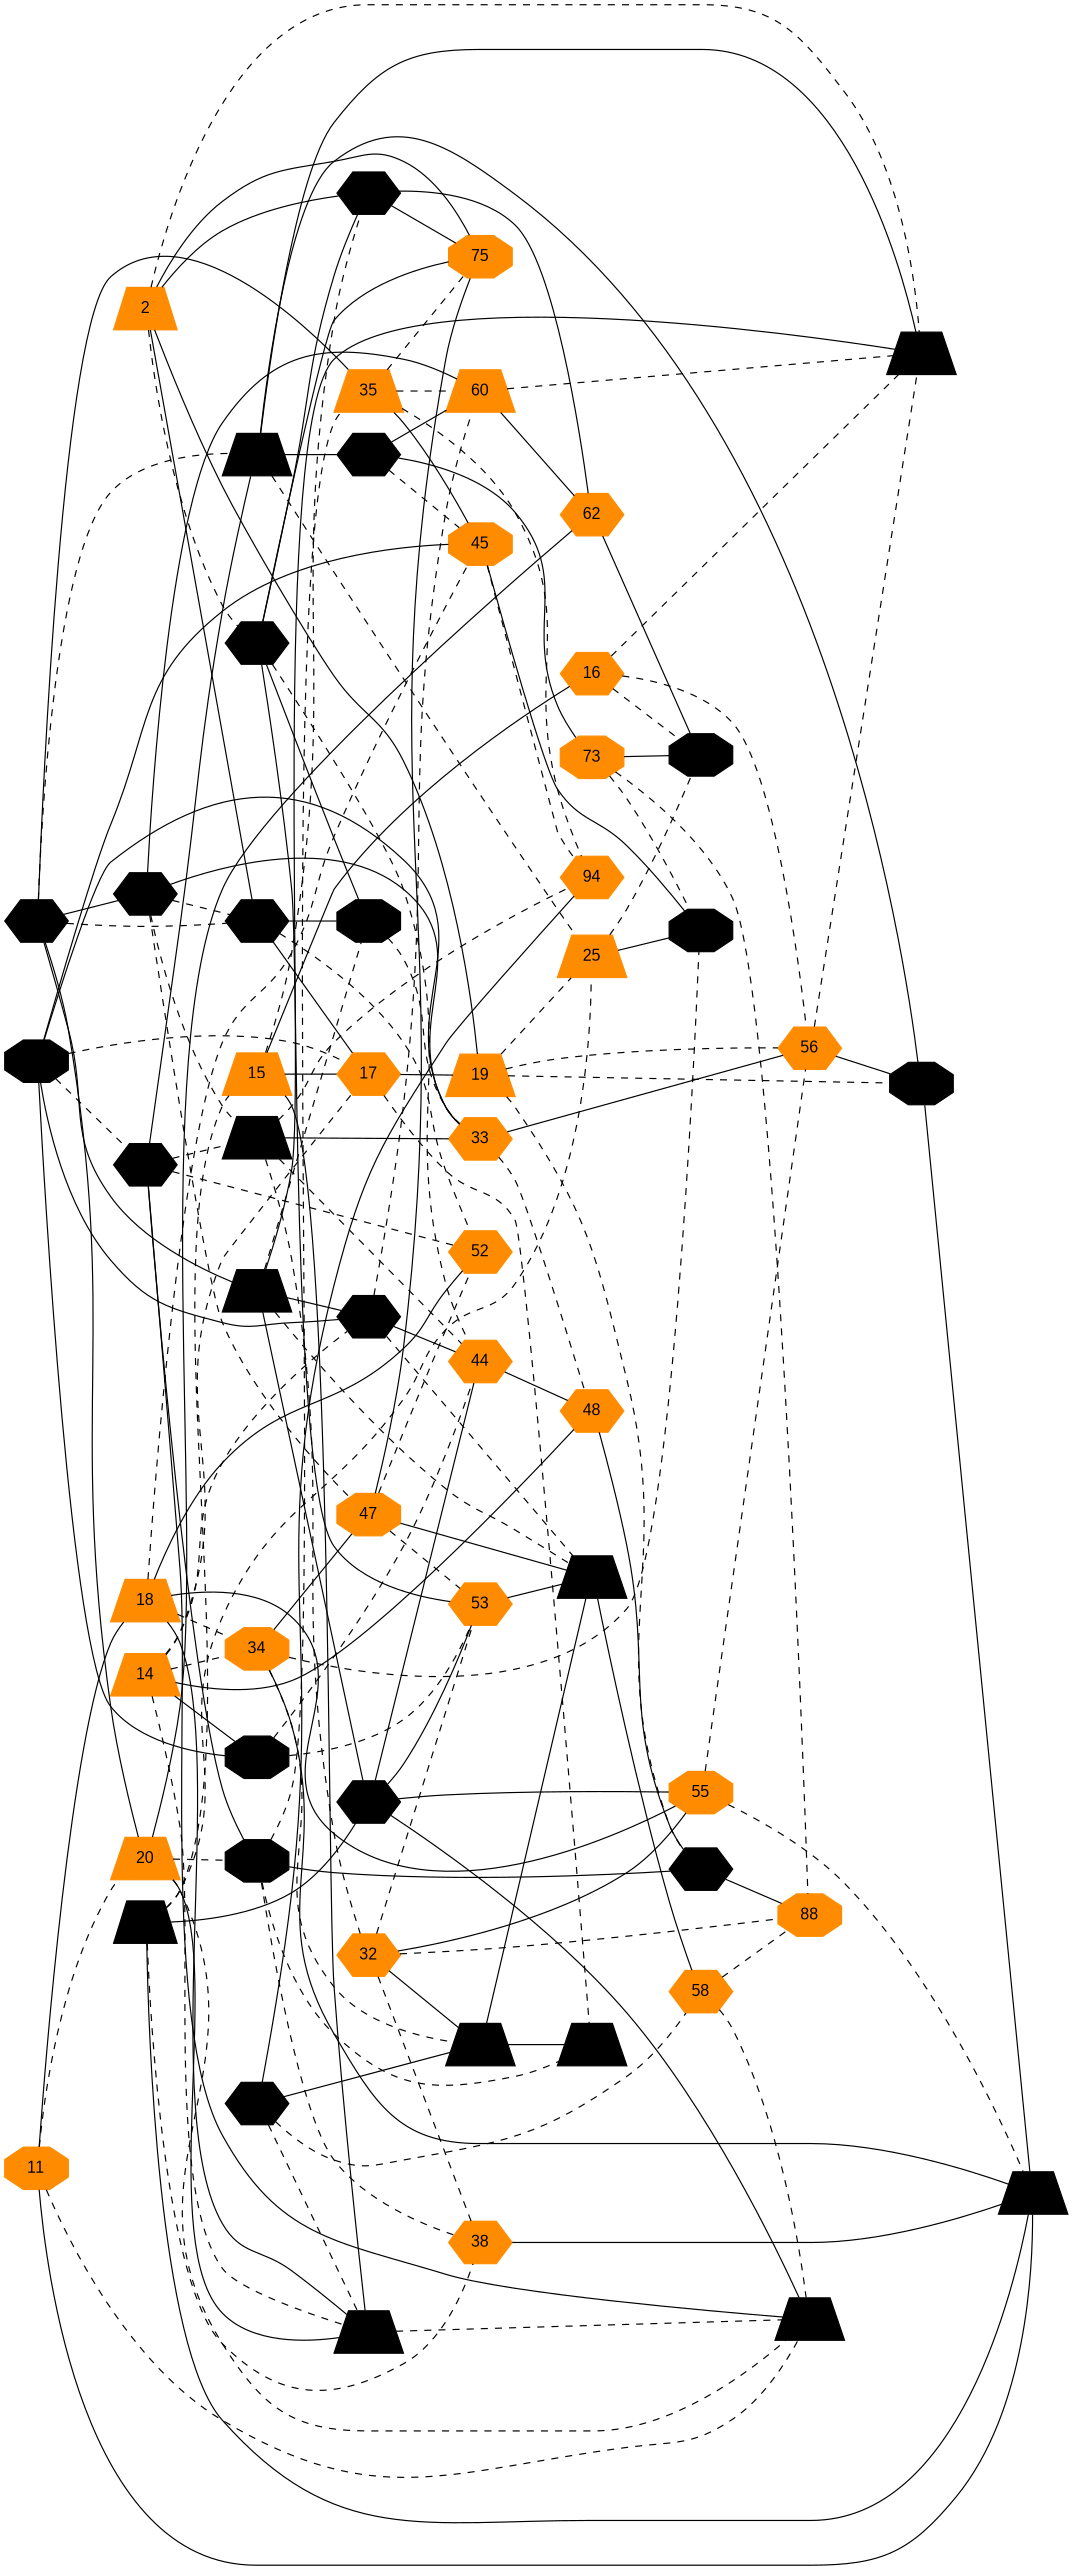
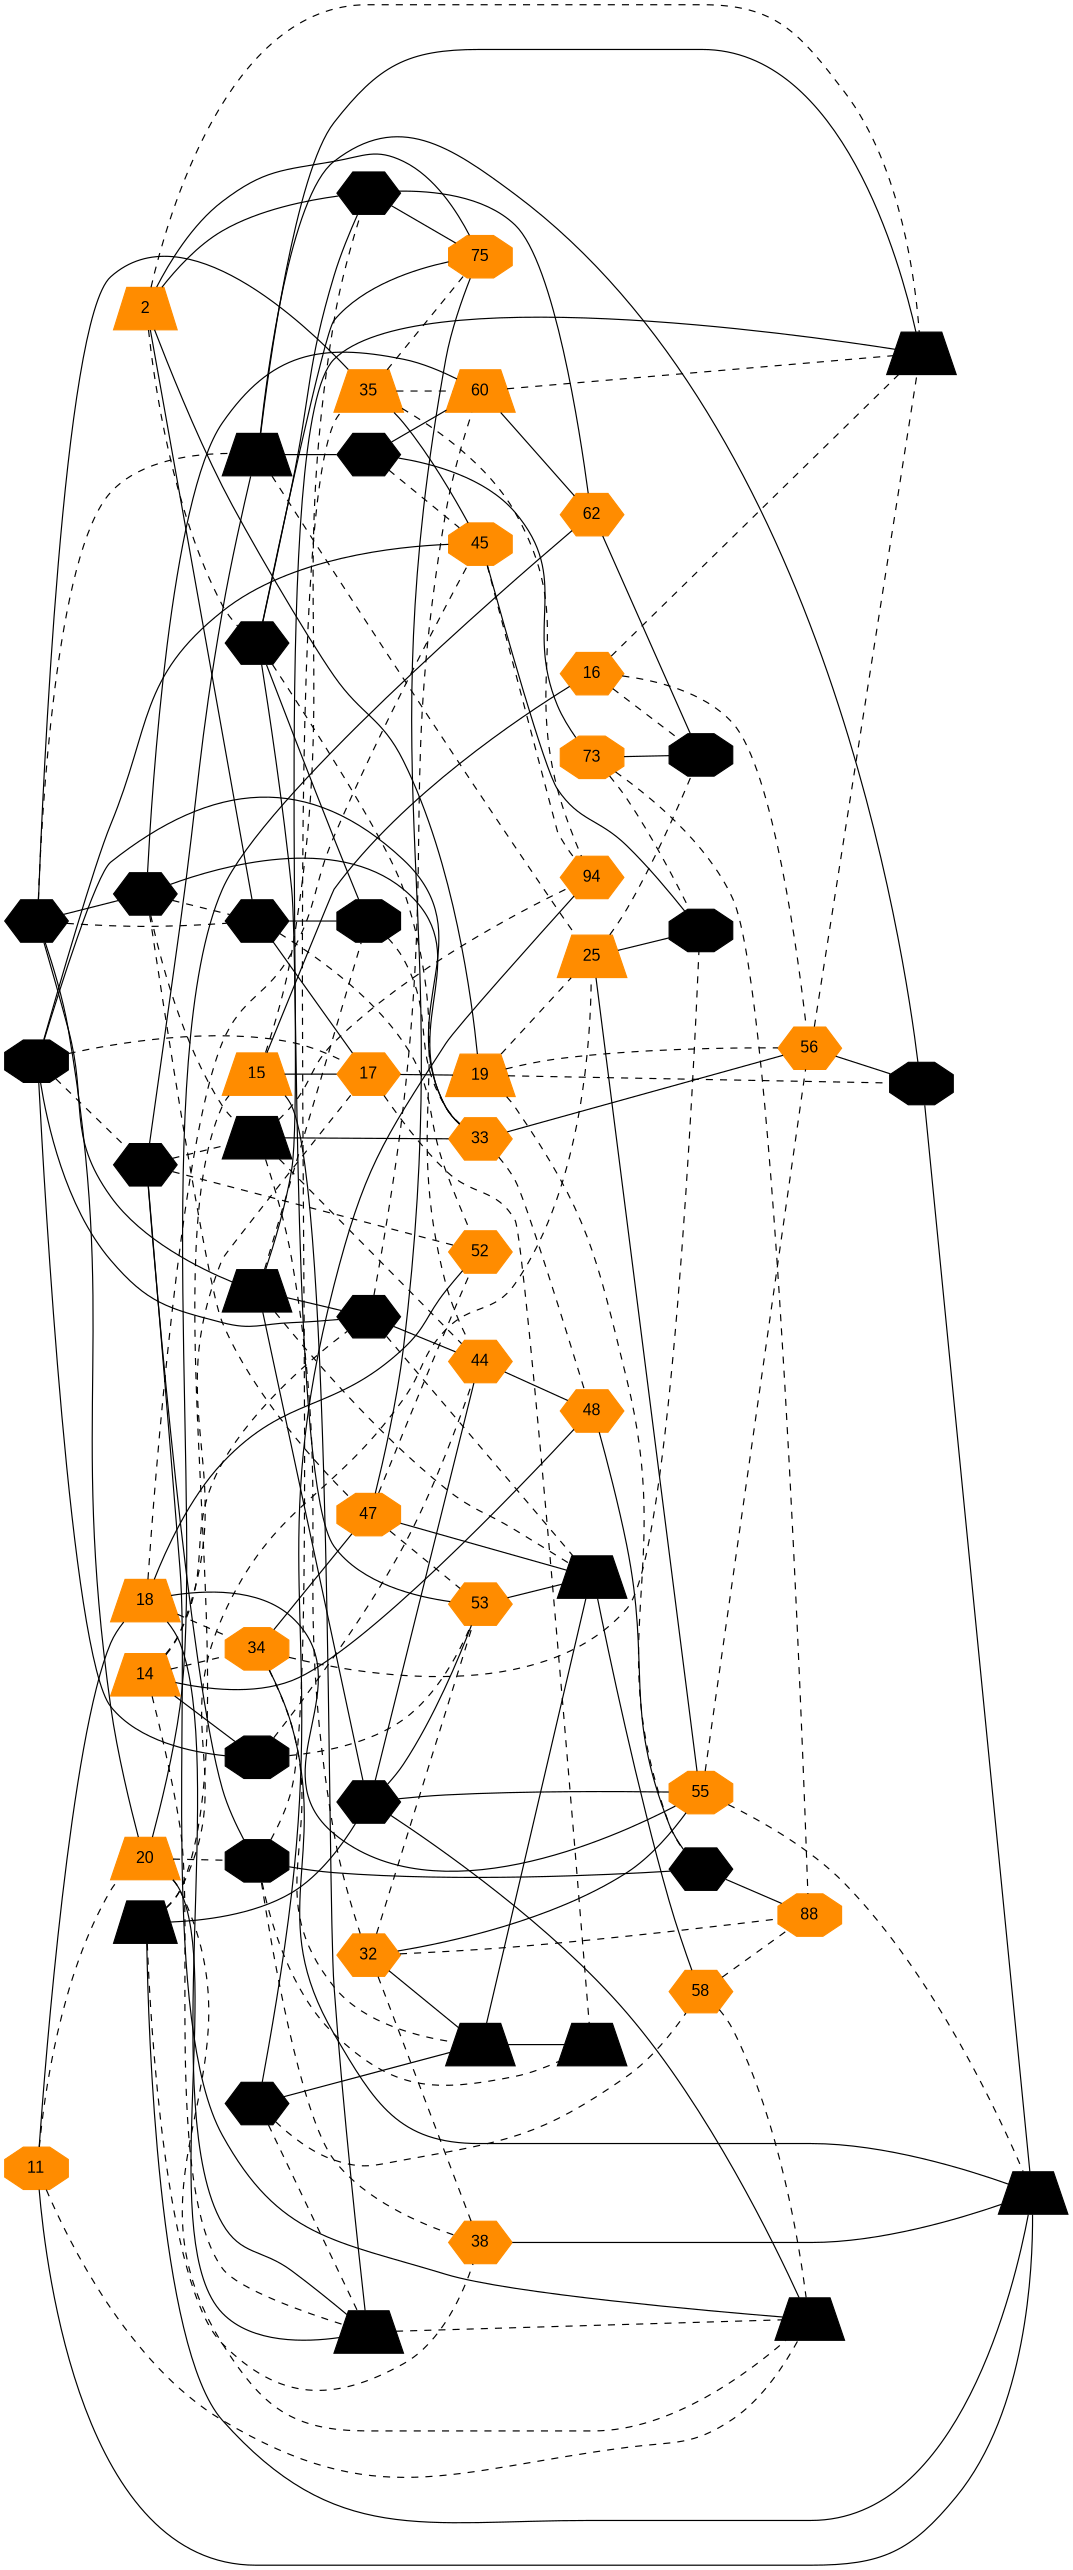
none -> (647, 1375)
